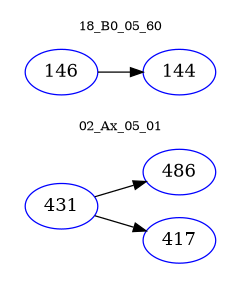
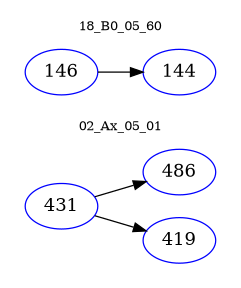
(179, 240) -> (179, 240)
